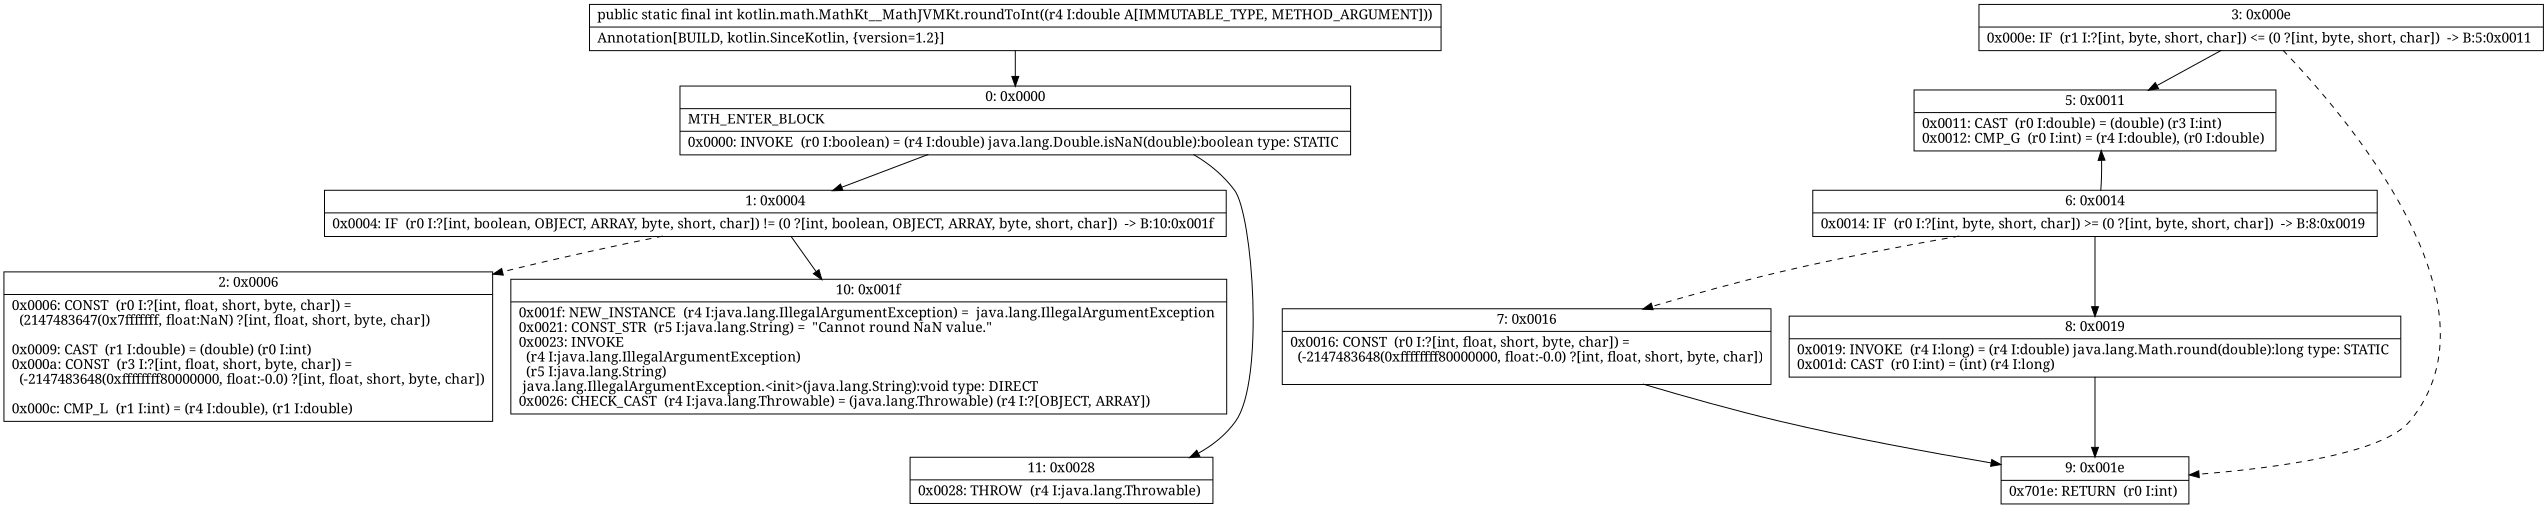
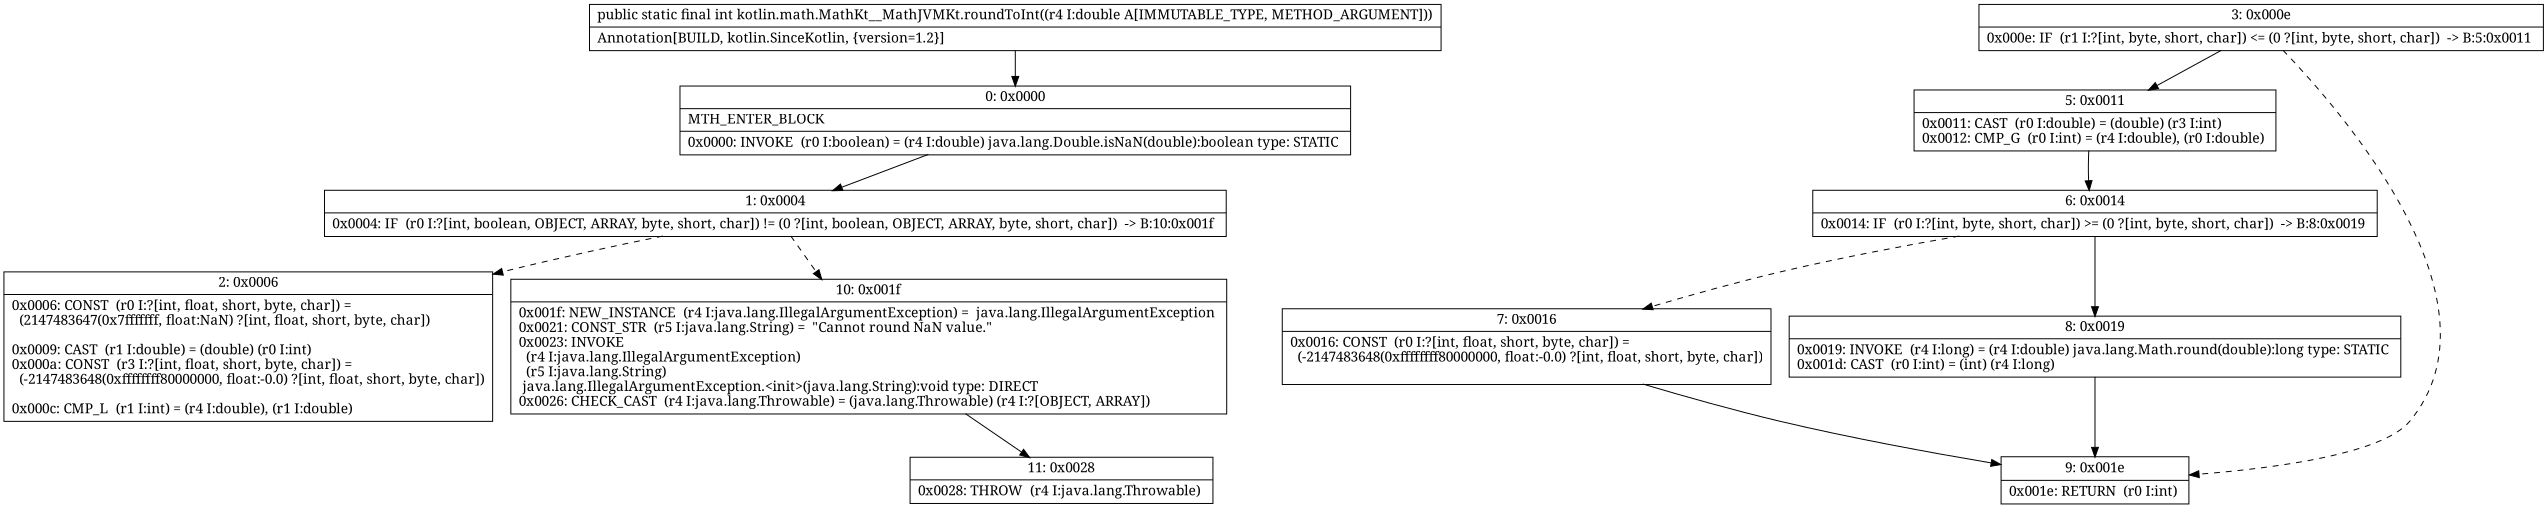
(2102, 176) -> (2088, 166)
(803, 254) -> (803, 254)
(1253, 303) -> (993, 433)
(2095, 492) -> (2095, 492)
